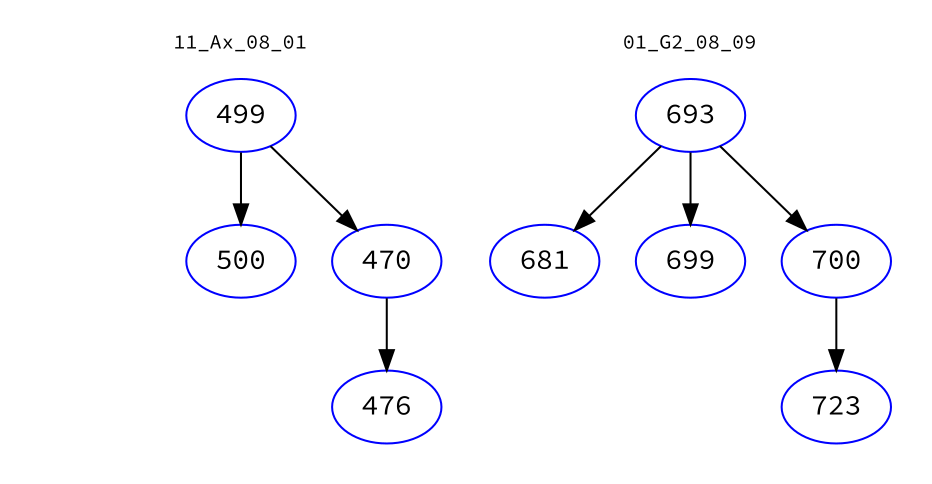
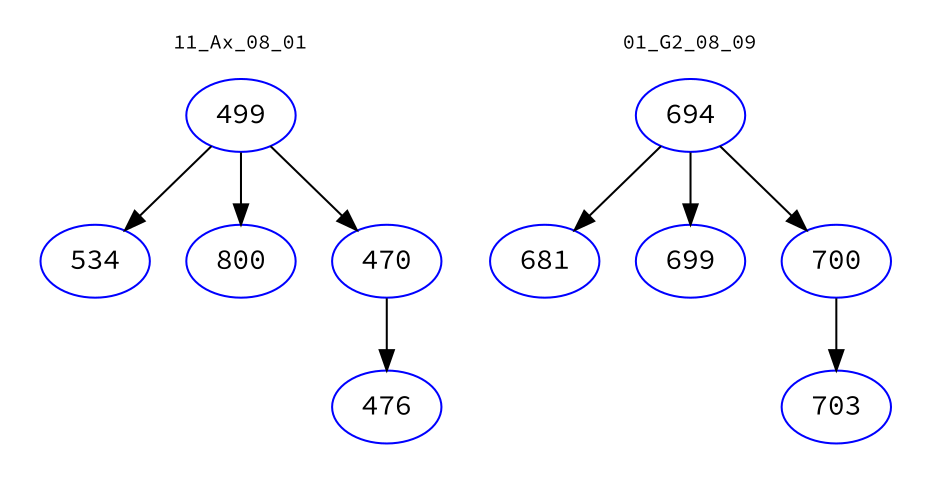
(691, 115) -> (691, 115)
none -> (95, 261)
(241, 261) -> (241, 261)
(836, 407) -> (836, 407)
